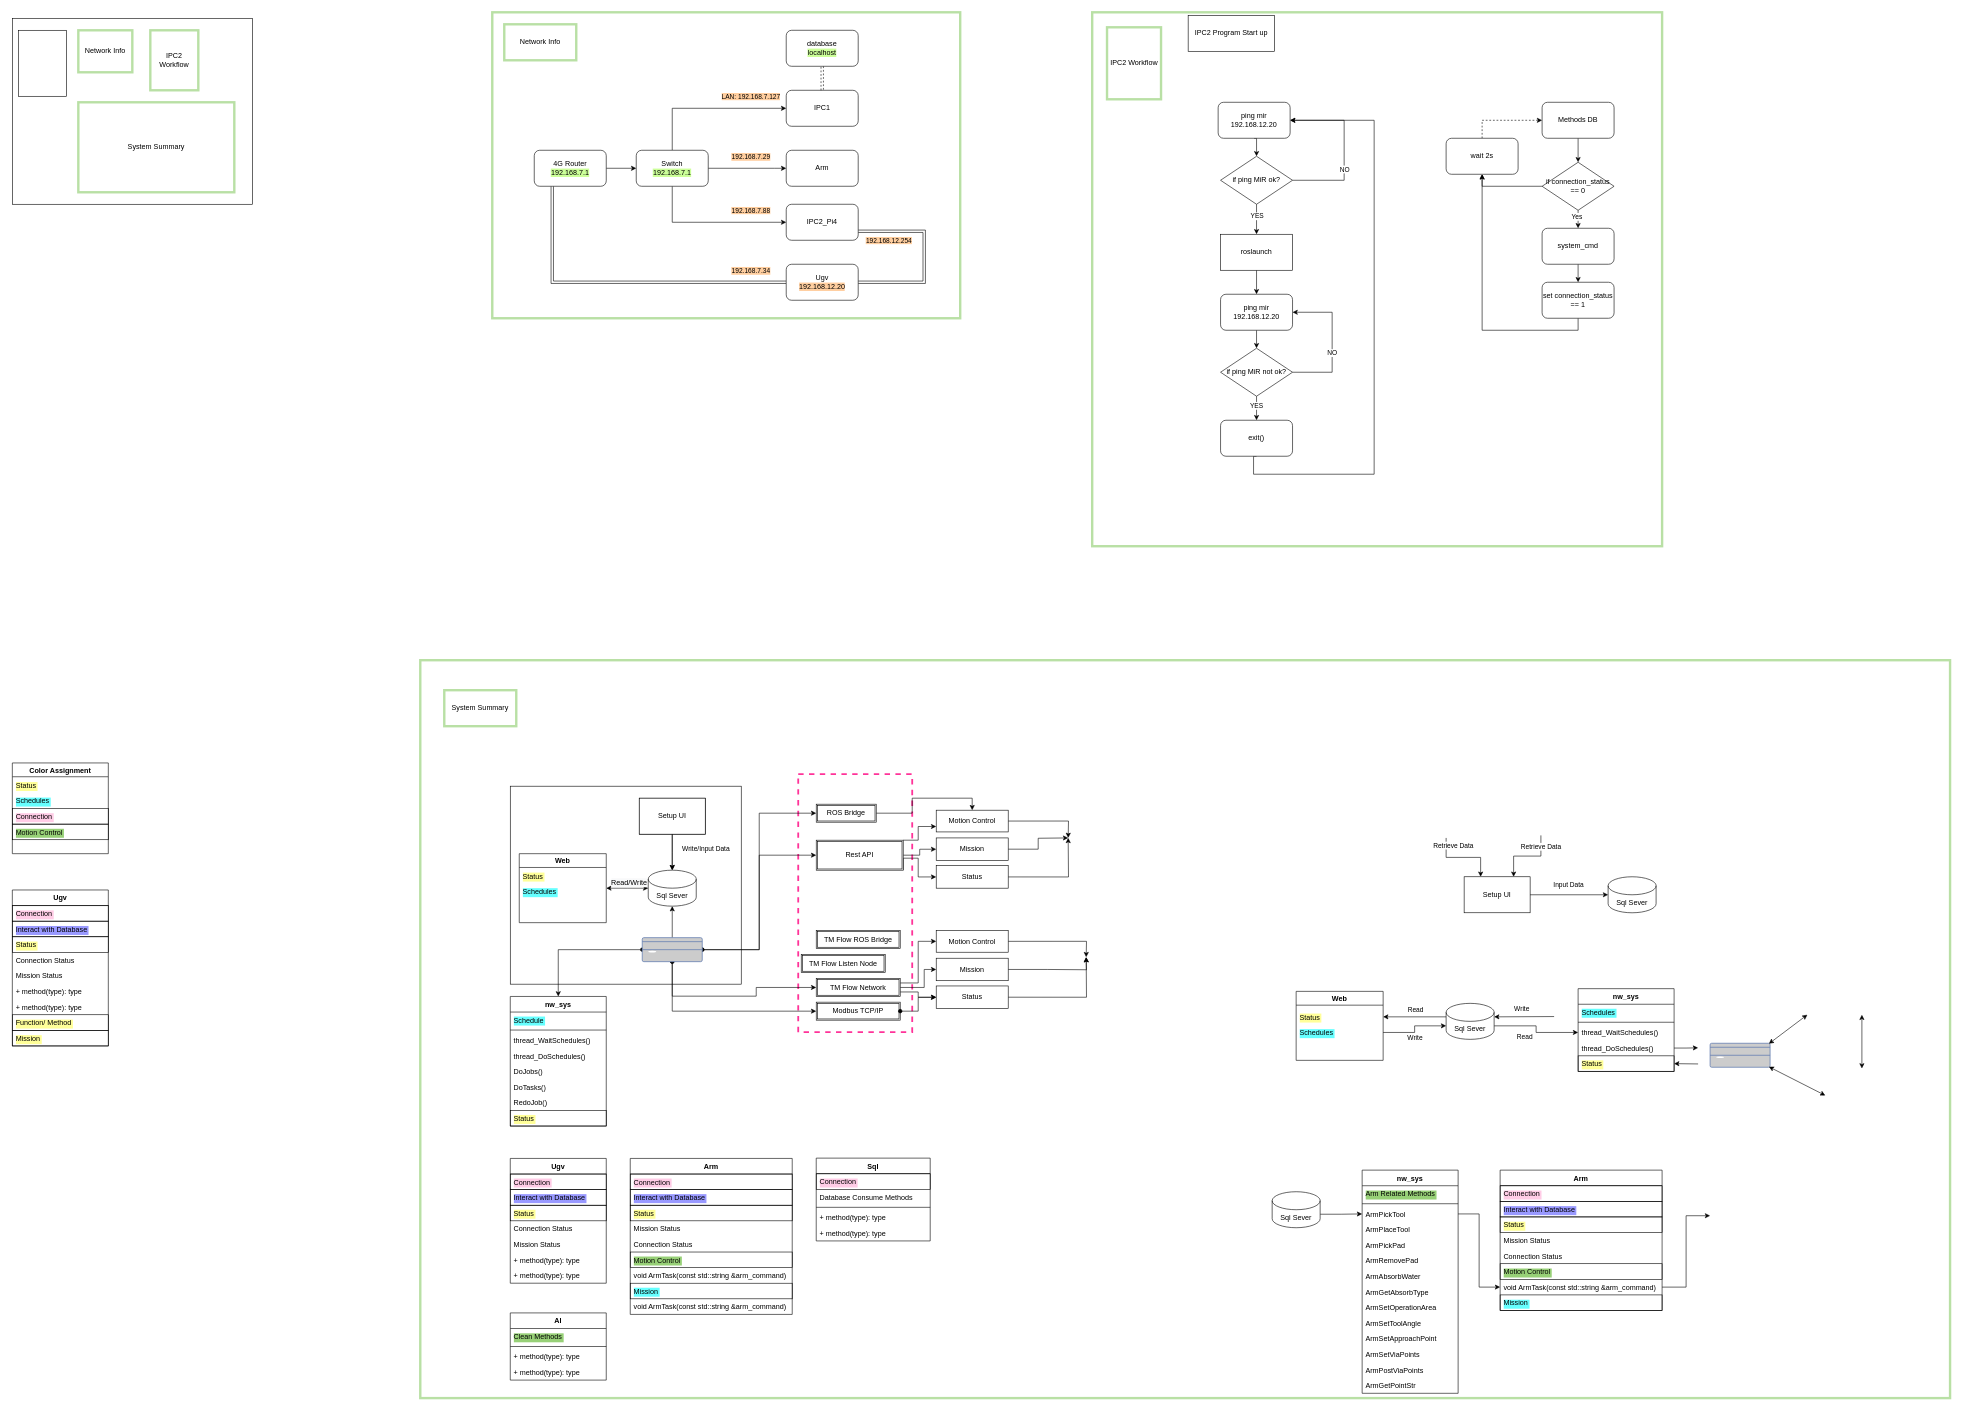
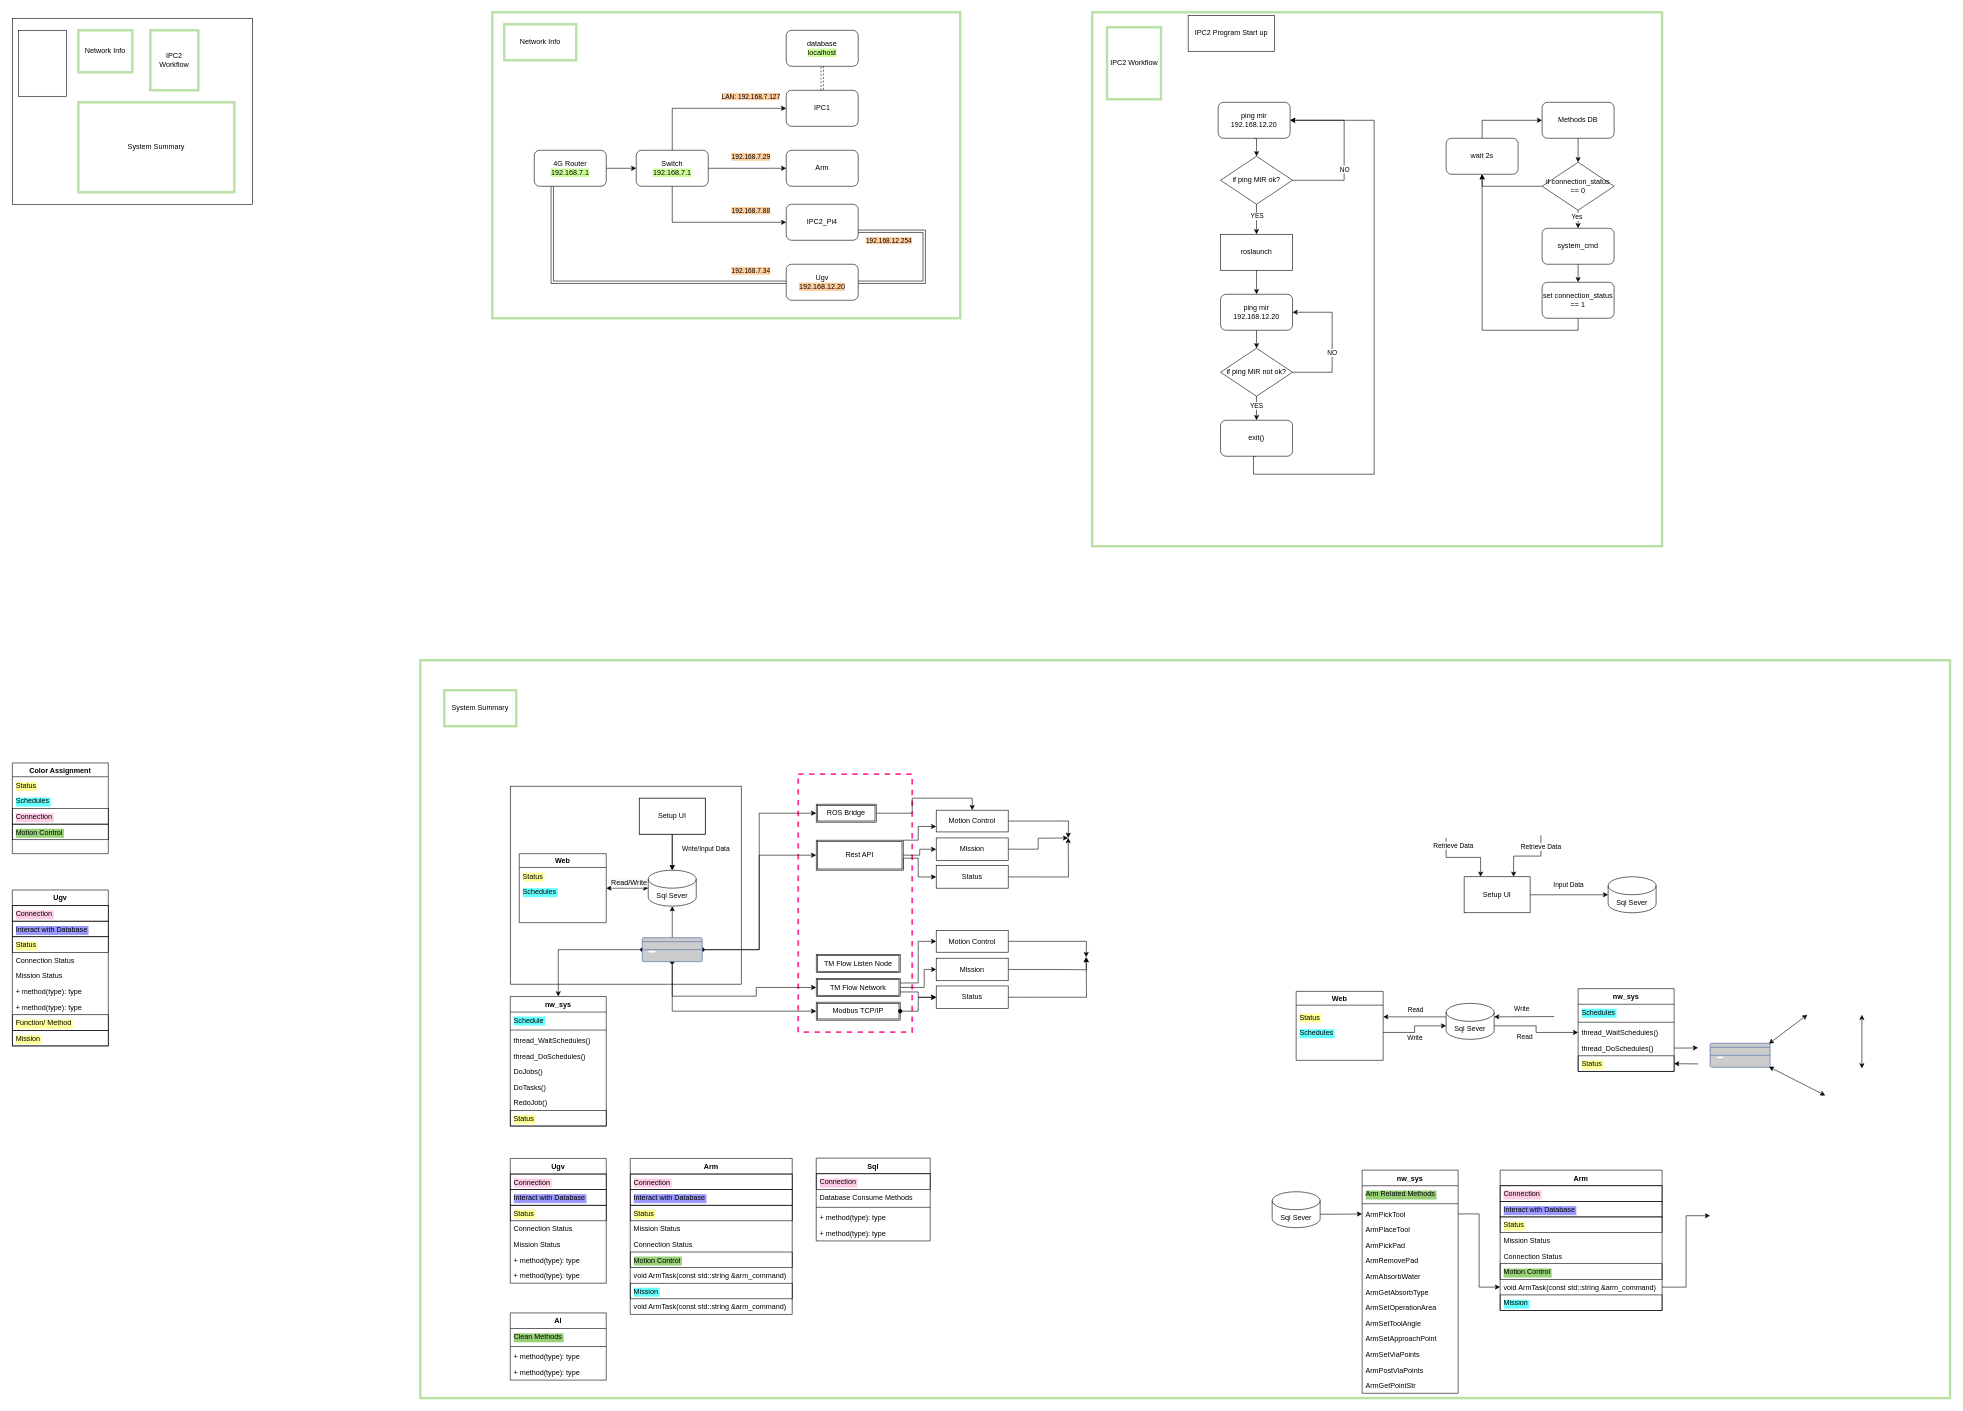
(1501, 120) -> (1501, 120)
(858, 940) -> none
(843, 964) -> (858, 964)
